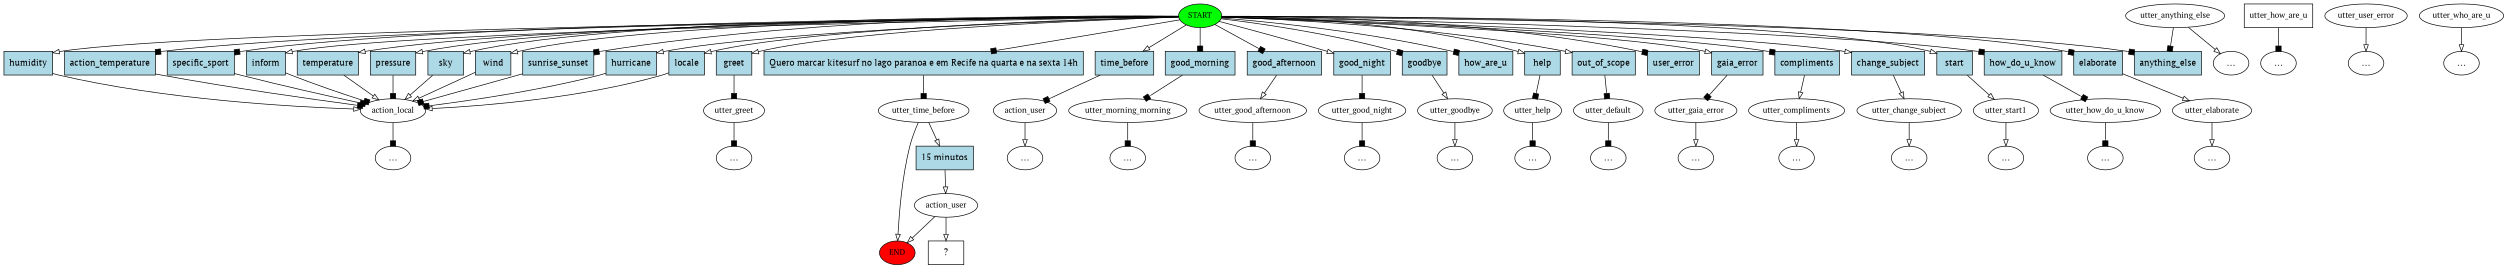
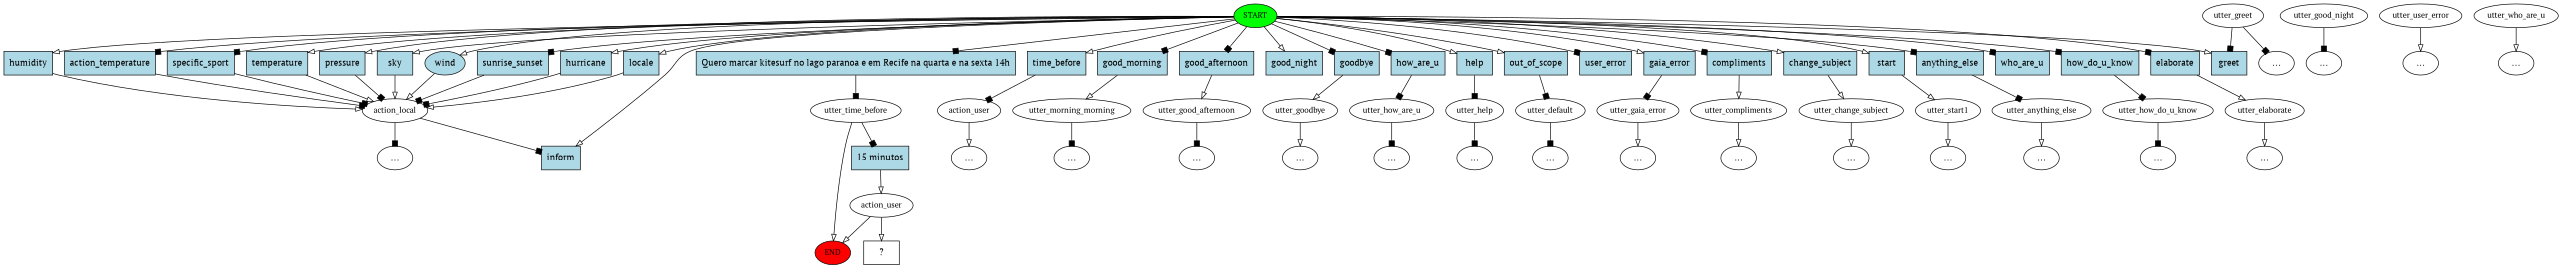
(2278, 16) -> (1392, 111)
(2172, 36) -> (1994, 86)
(493, 63) -> (445, 63)
none -> (2022, 63)
(734, 84) -> (2231, 36)
(1362, 84) -> none
none -> (1406, 84)
(1167, 85) -> (1104, 85)
(324, 87) -> (478, 134)
(933, 131) -> (866, 131)
